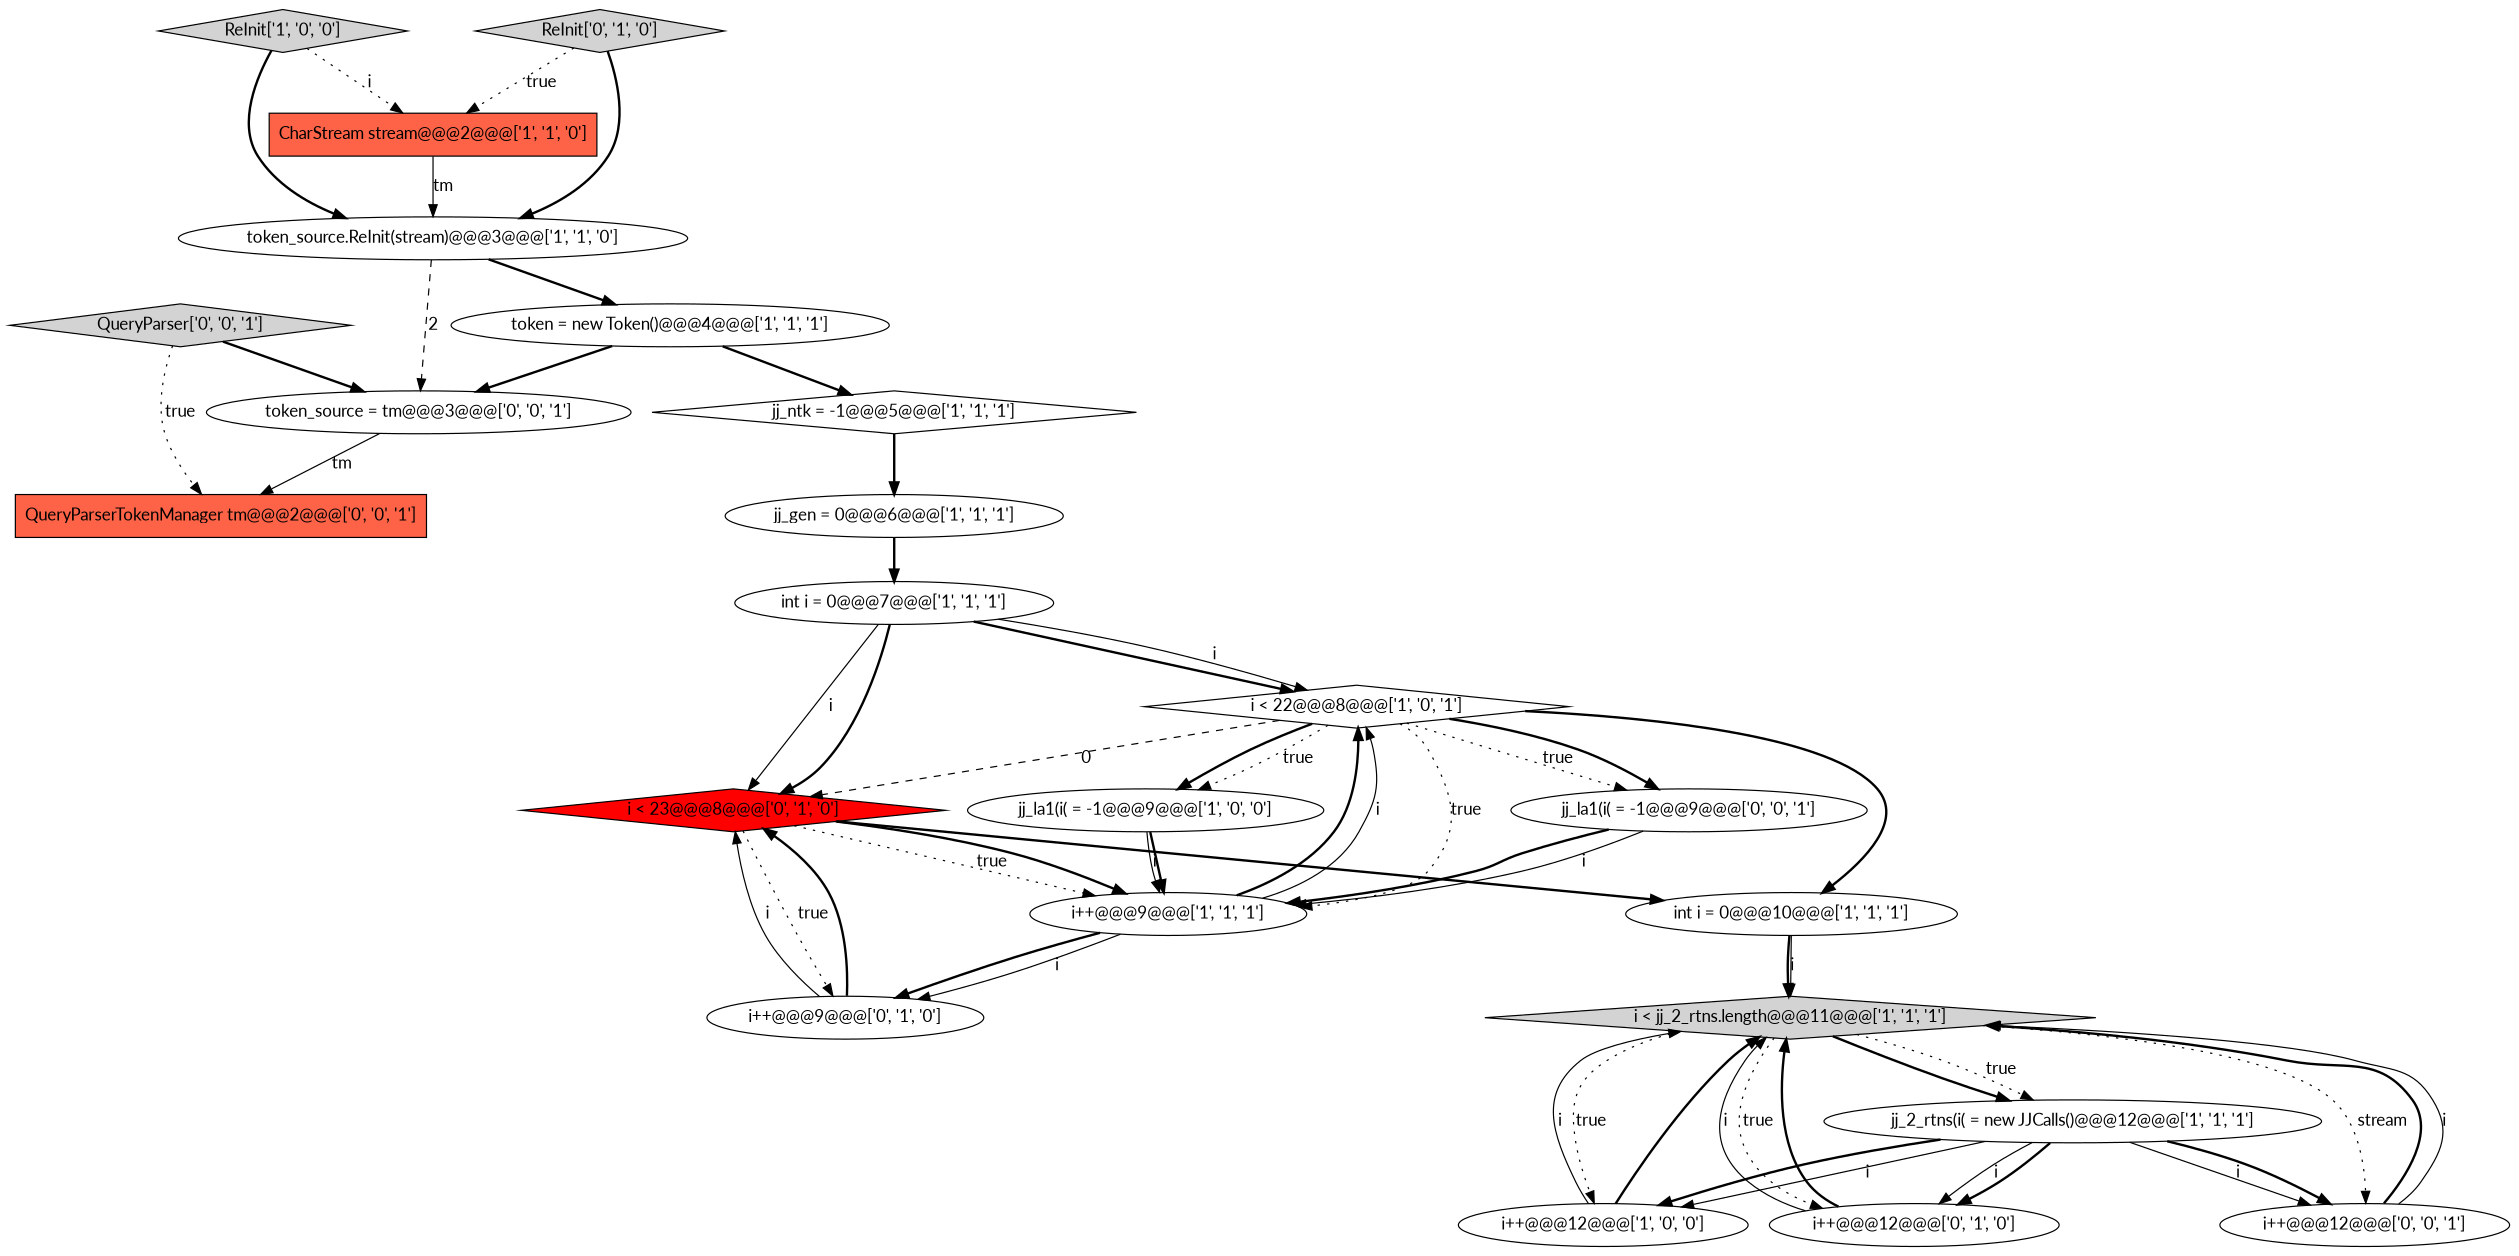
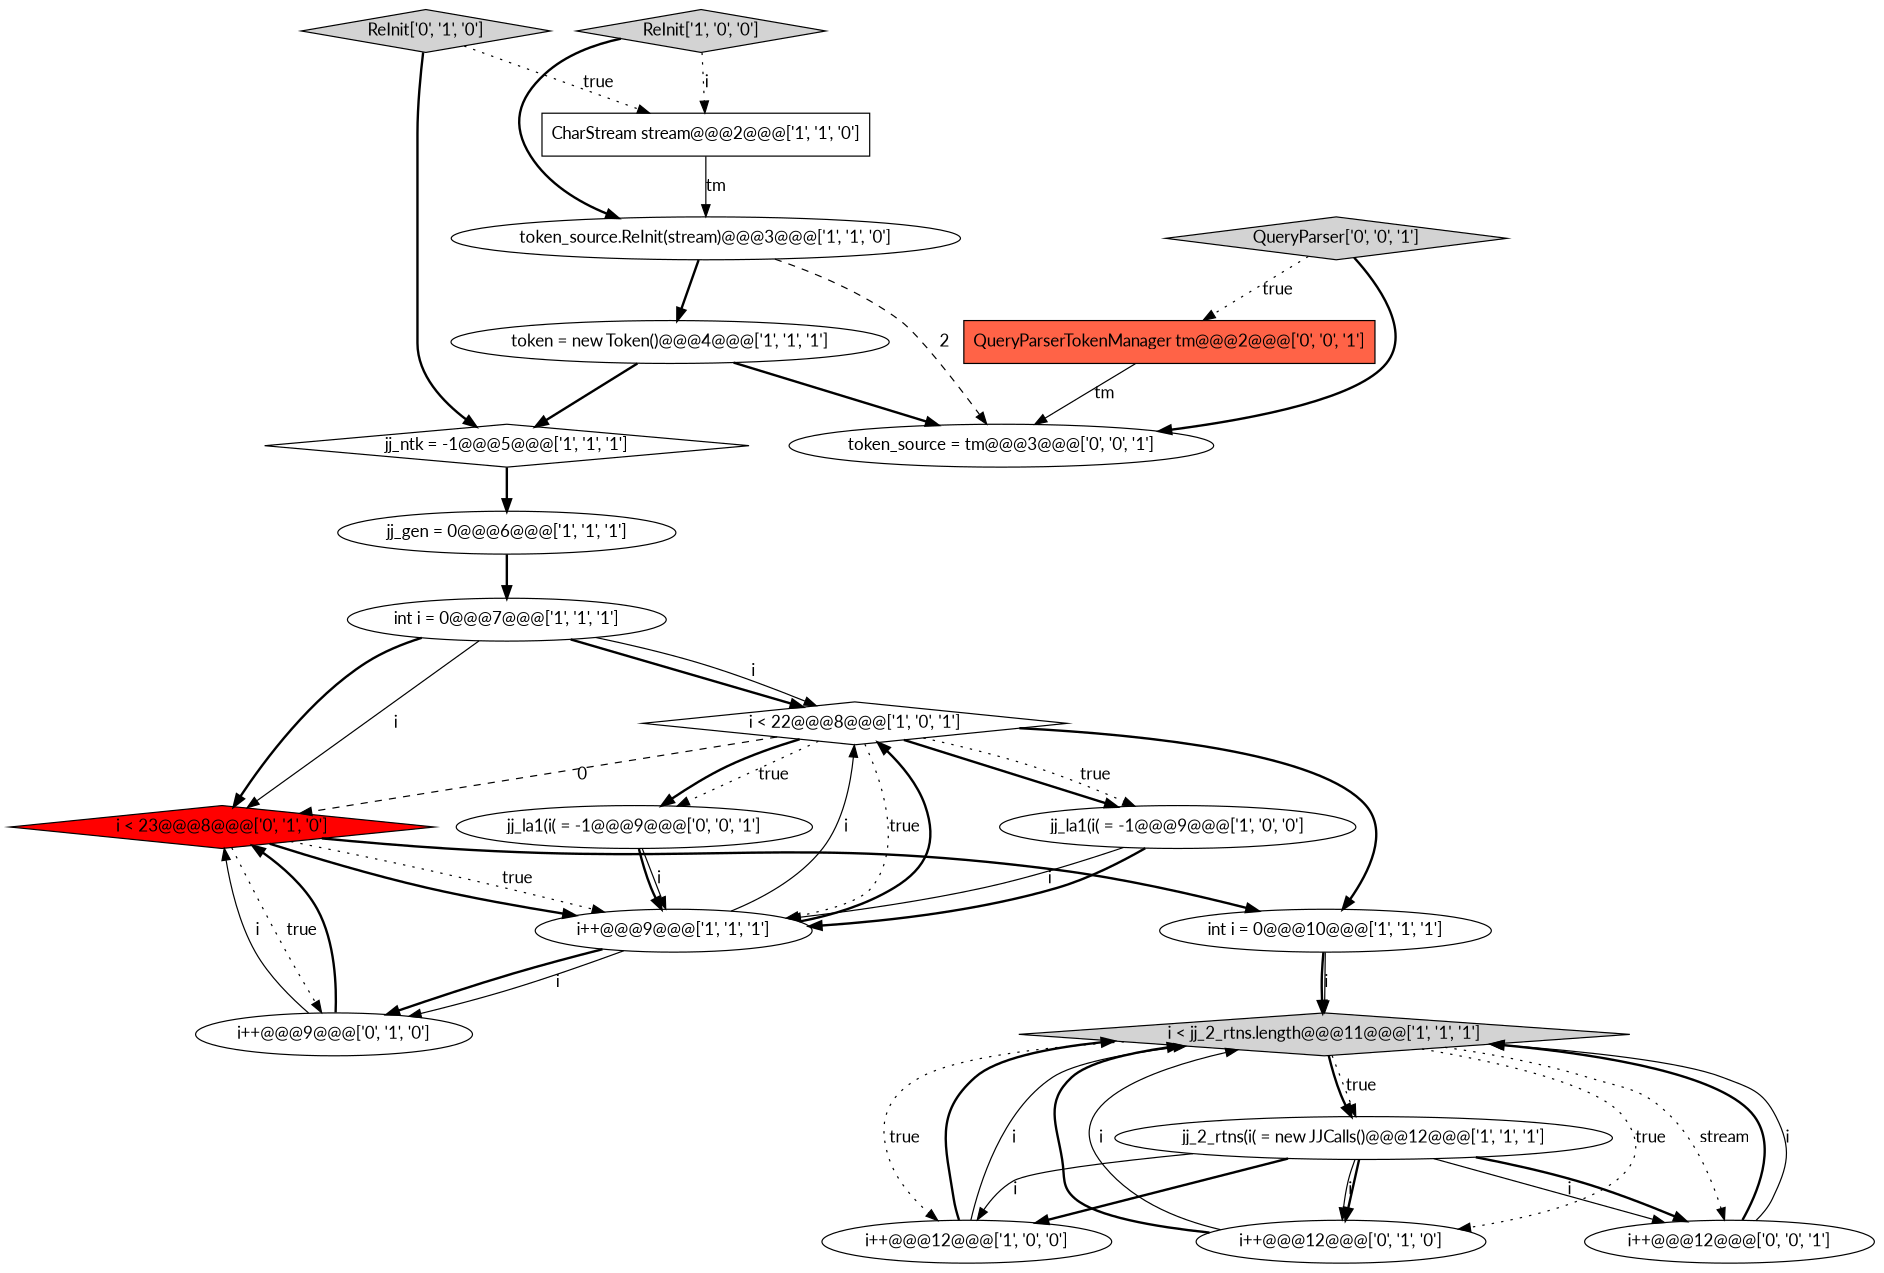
(433, 135) -> (706, 135)
(611, 151) -> (417, 244)
(326, 461) -> (1090, 391)
